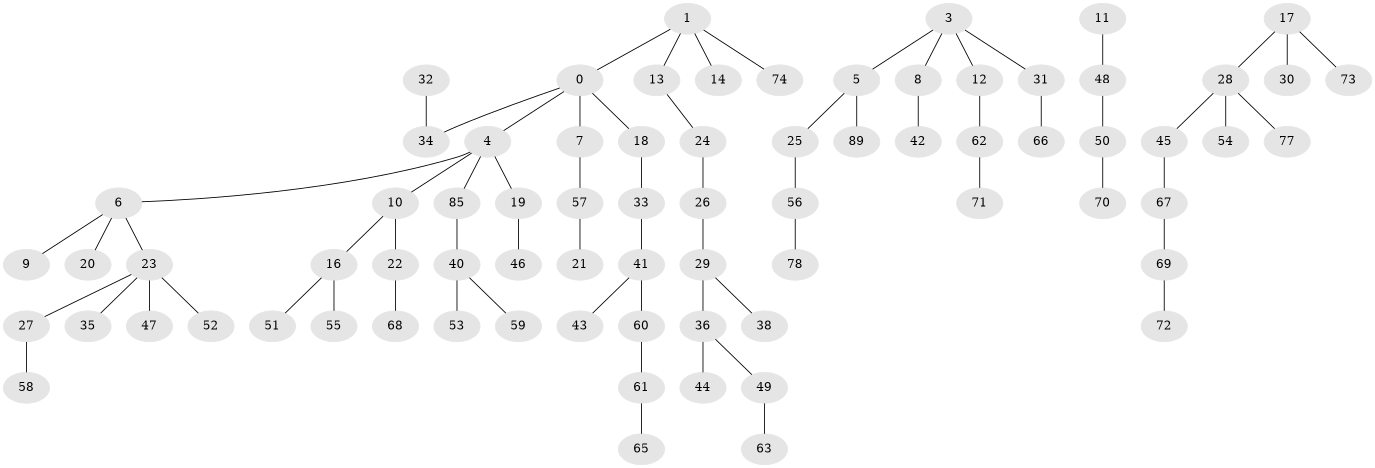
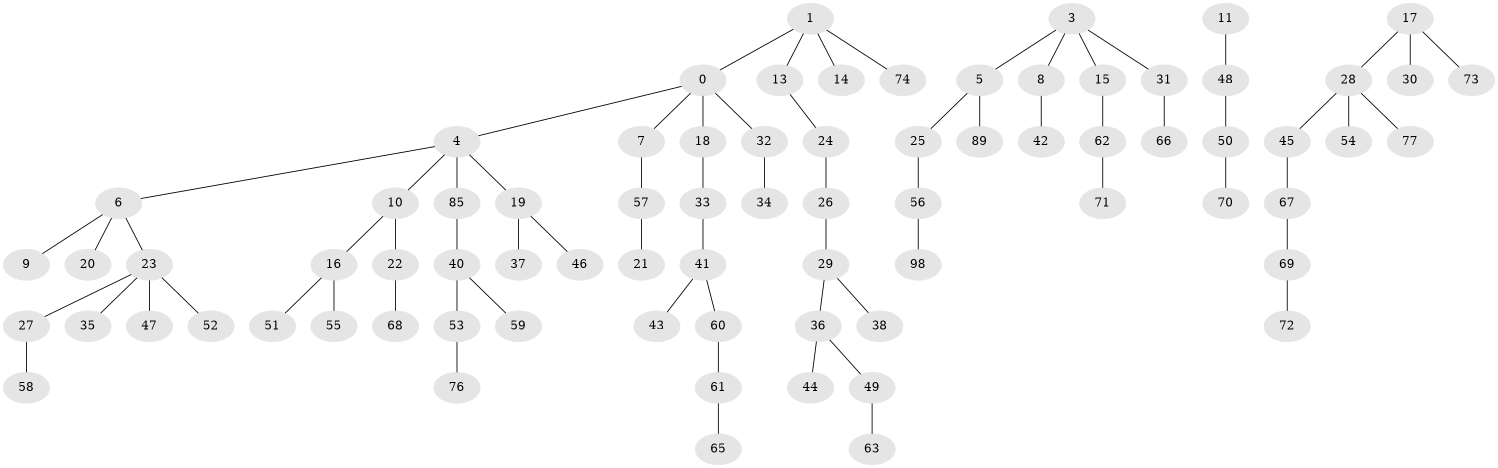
(980, 80) -> (1103, 80)
(502, 109) -> (734, 111)
none -> (518, 265)
(795, 265) -> (918, 265)
none -> (457, 388)
